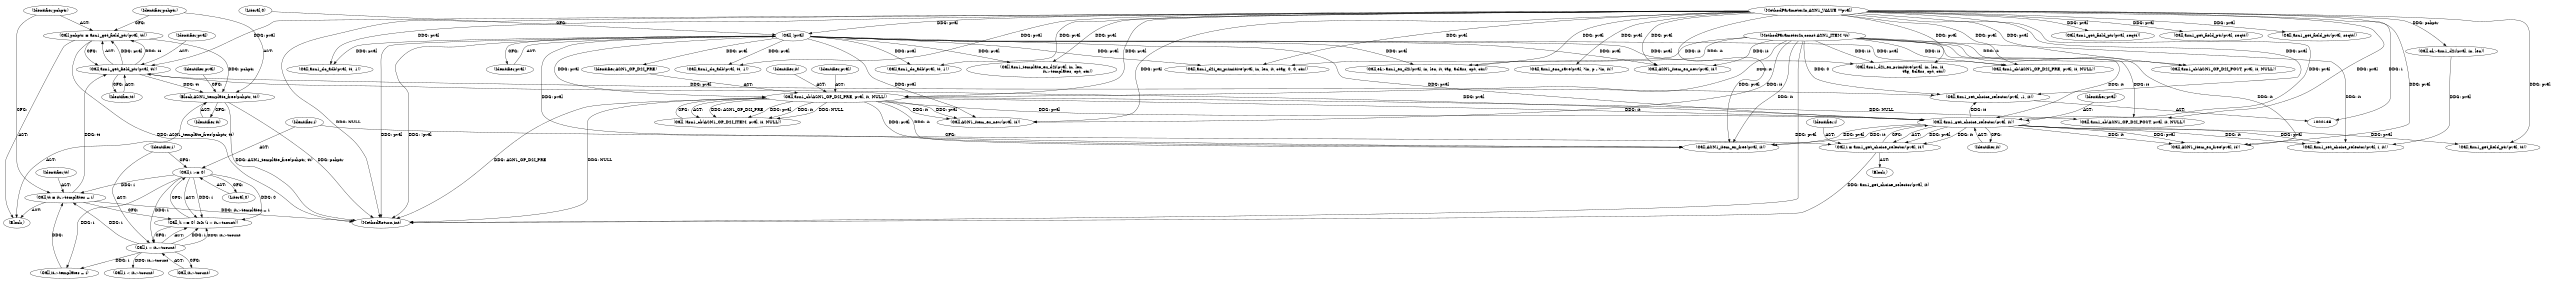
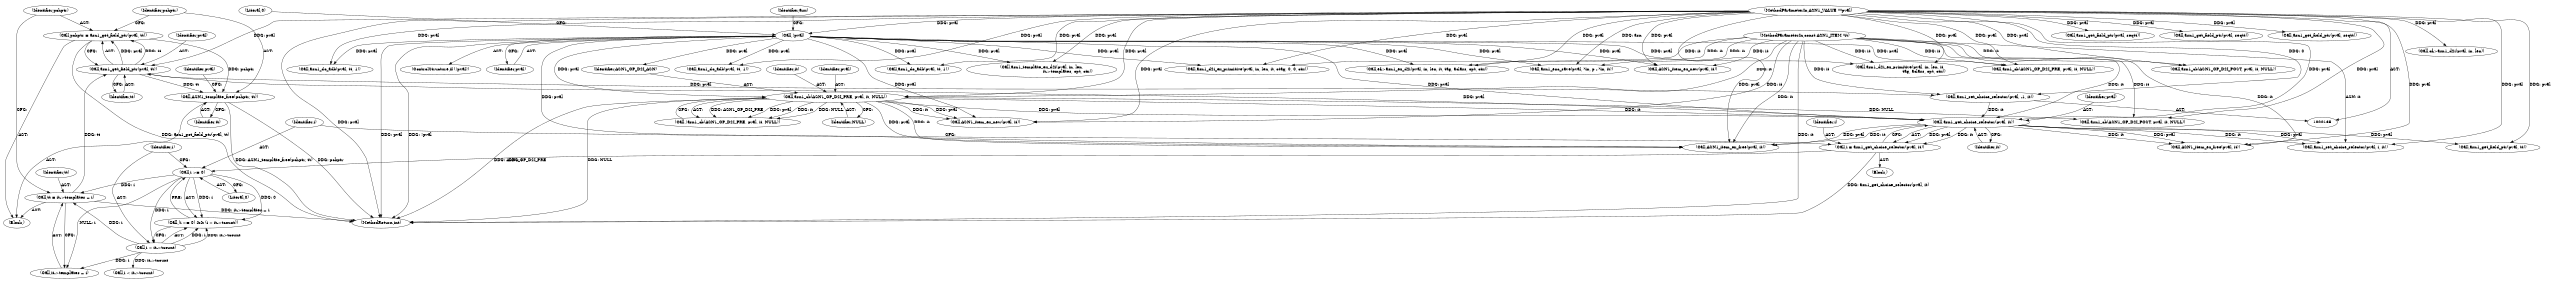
none -> (793, 11)
(2426, 23) -> (2426, 23)
(1632, 36) -> (1632, 36)
none -> (1175, 41)
(2297, 51) -> (2297, 51)
none -> (1724, 56)
none -> (441, 70)
(625, 70) -> (625, 70)
(1822, 70) -> (1822, 70)
(2396, 70) -> (2396, 70)
(220, 97) -> (220, 97)
(2353, 97) -> (2353, 97)
(1970, 110) -> (1988, 109)
(2450, 120) -> (2416, 20)
(348, 122) -> (348, 122)
(727, 122) -> (727, 122)
none -> (848, 122)
(195, 135) -> (195, 135)
(1806, 135) -> (1806, 135)
none -> (1023, 155)
(178, 198) -> (178, 198)
(126, 212) -> (65, 234)
(88, 223) -> (88, 223)
(58, 235) -> (58, 235)
(193, 273) -> none
